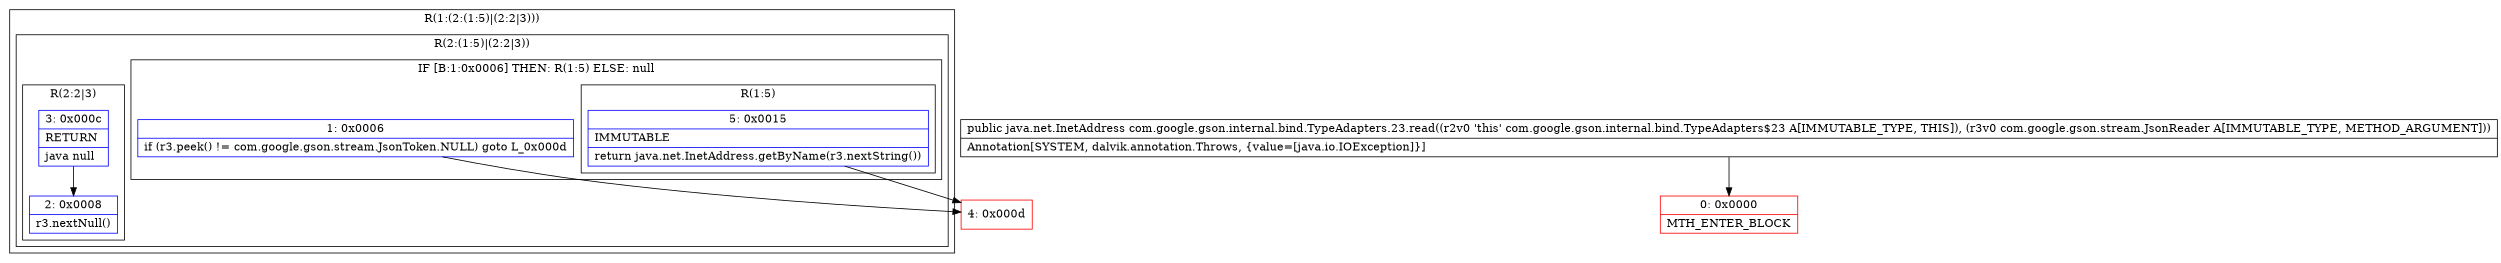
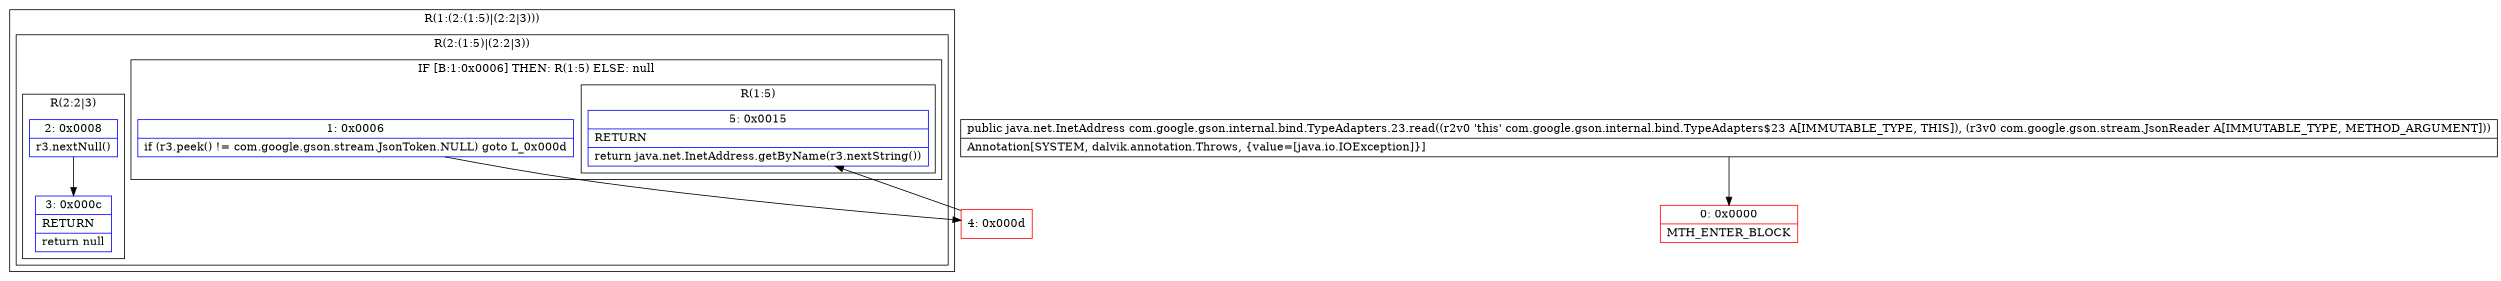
(633, 138) -> (621, 138)
(70, 156) -> (74, 242)
(74, 177) -> (74, 172)
(904, 185) -> (902, 190)
